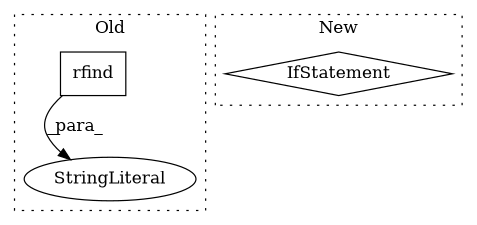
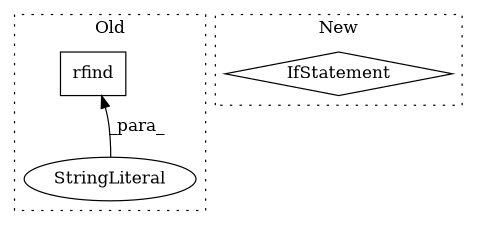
(45, 124) -> (110, 132)
